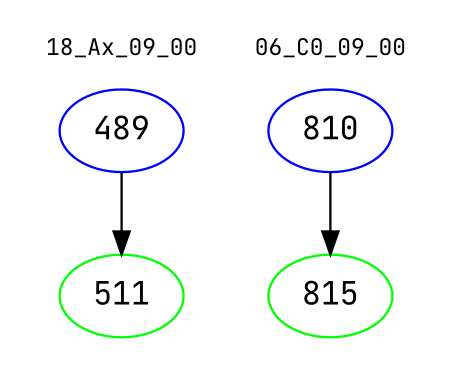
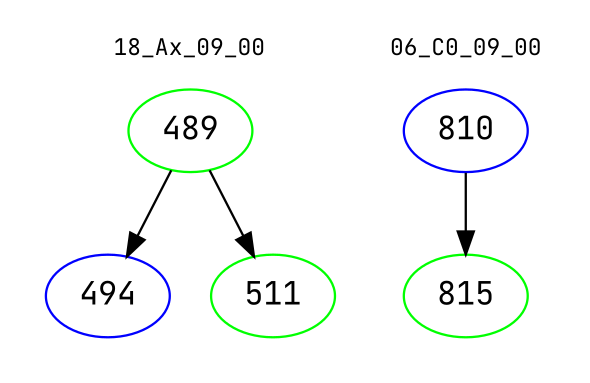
(122, 131) -> (190, 131)
none -> (108, 296)
